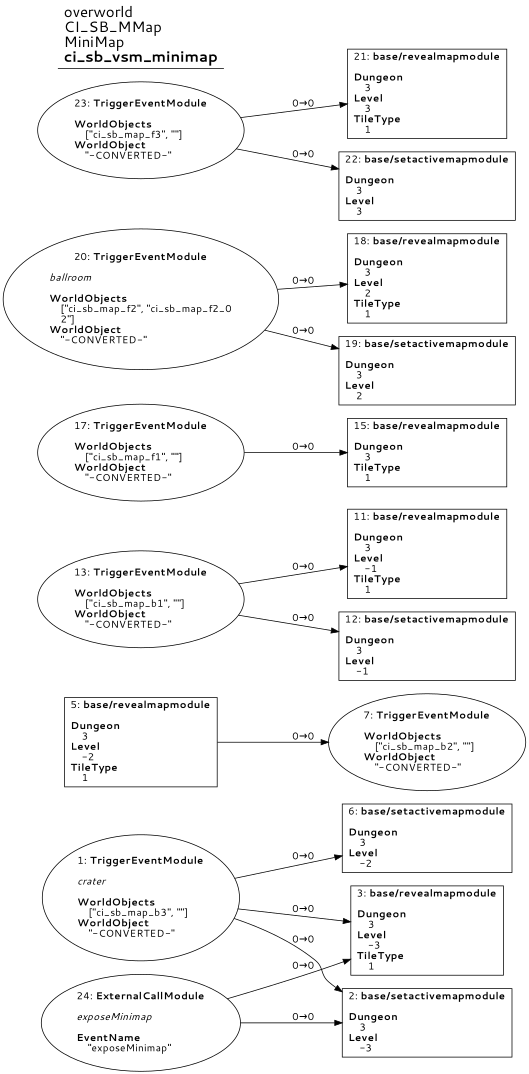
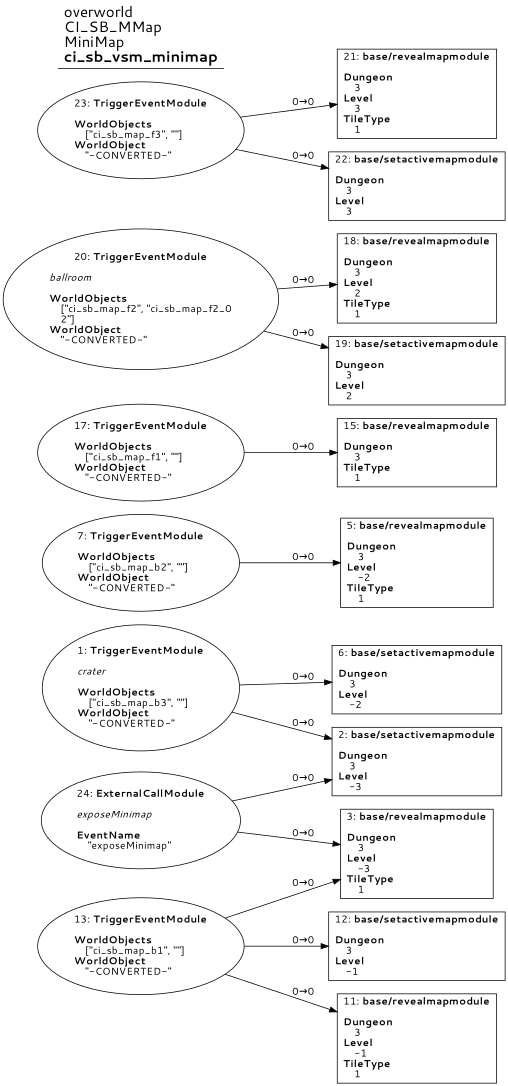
(269, 742) -> (286, 563)
(291, 915) -> (279, 900)
